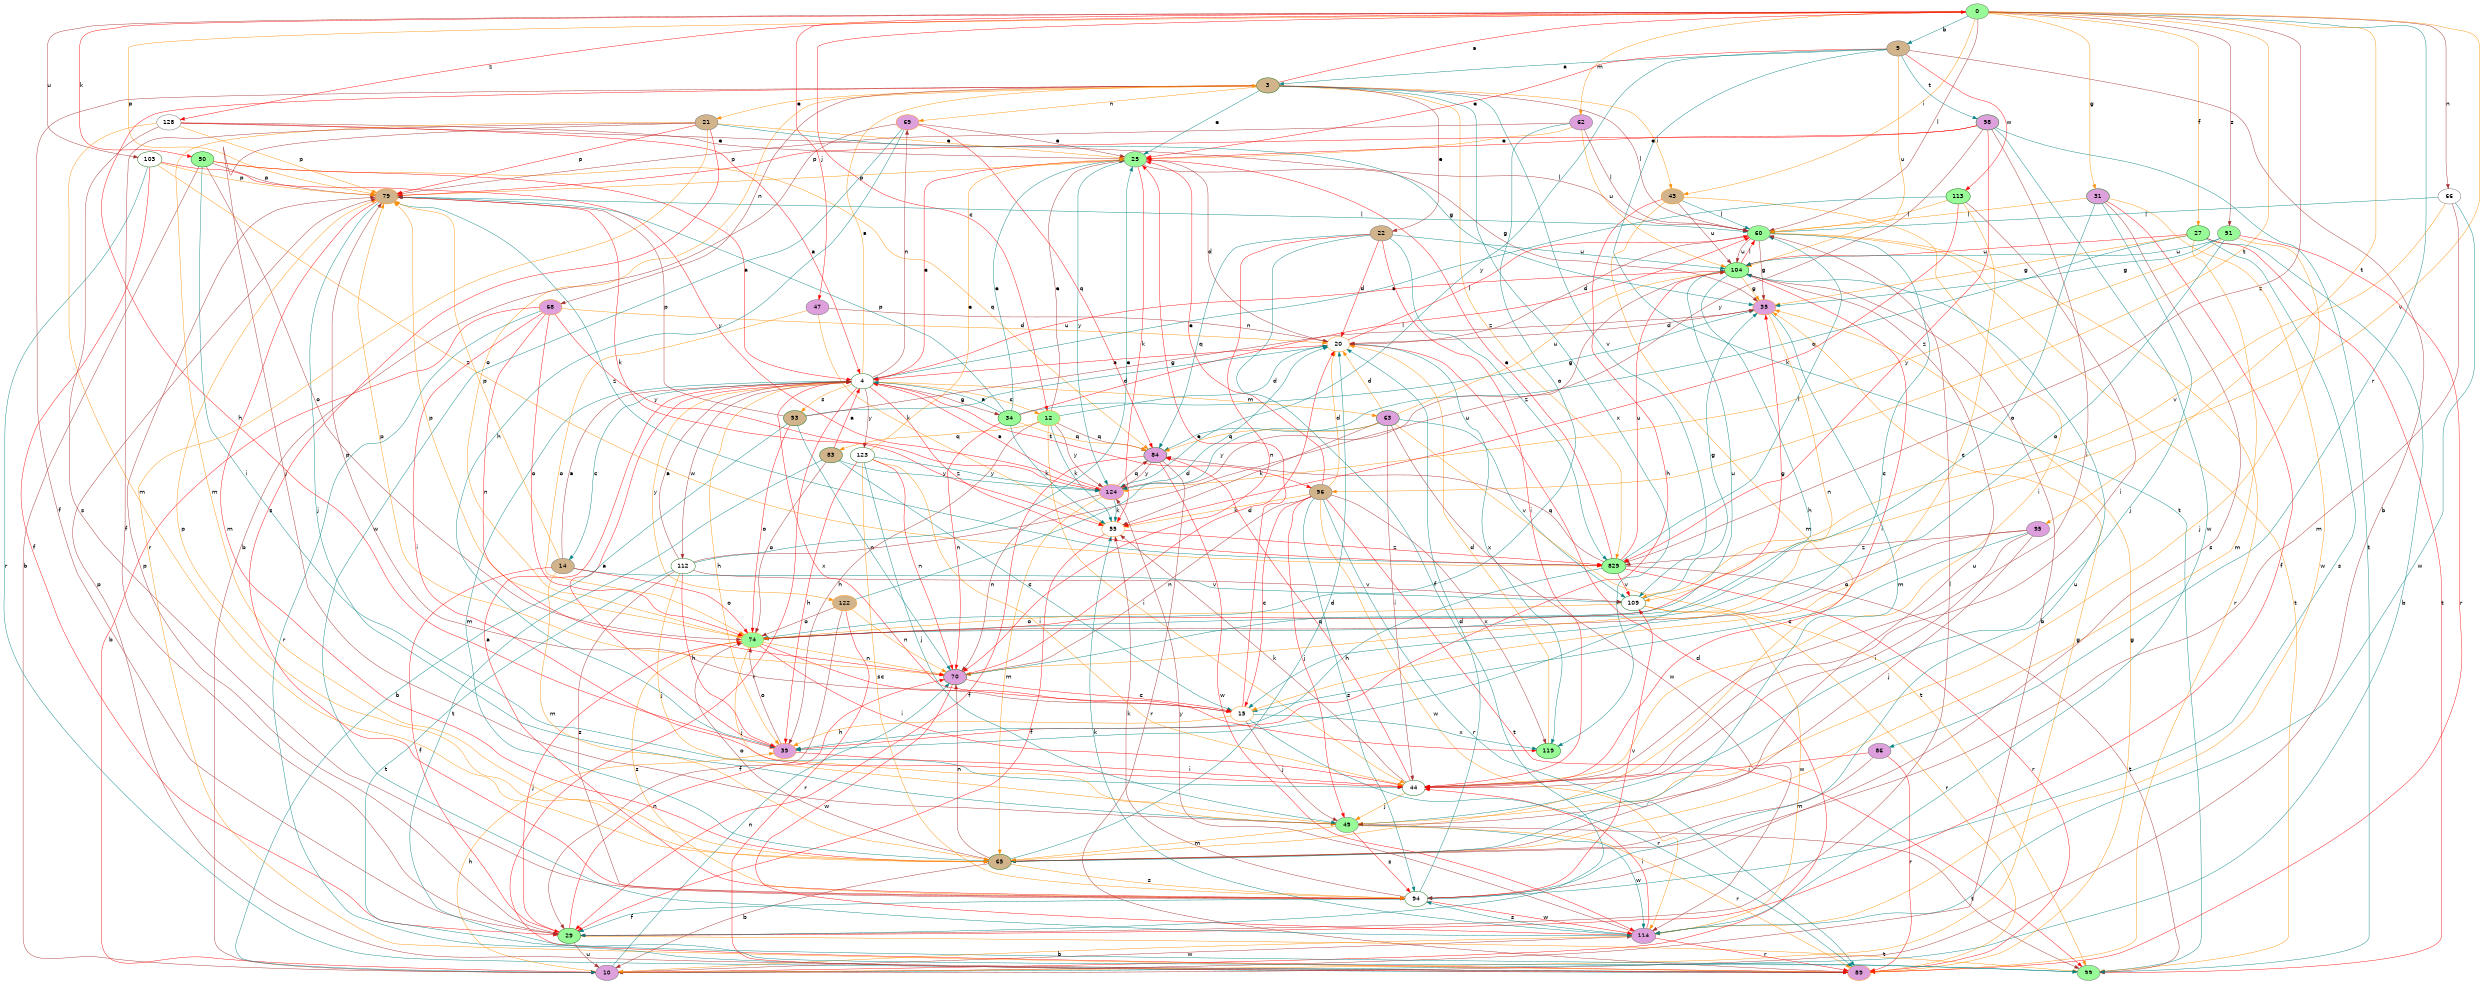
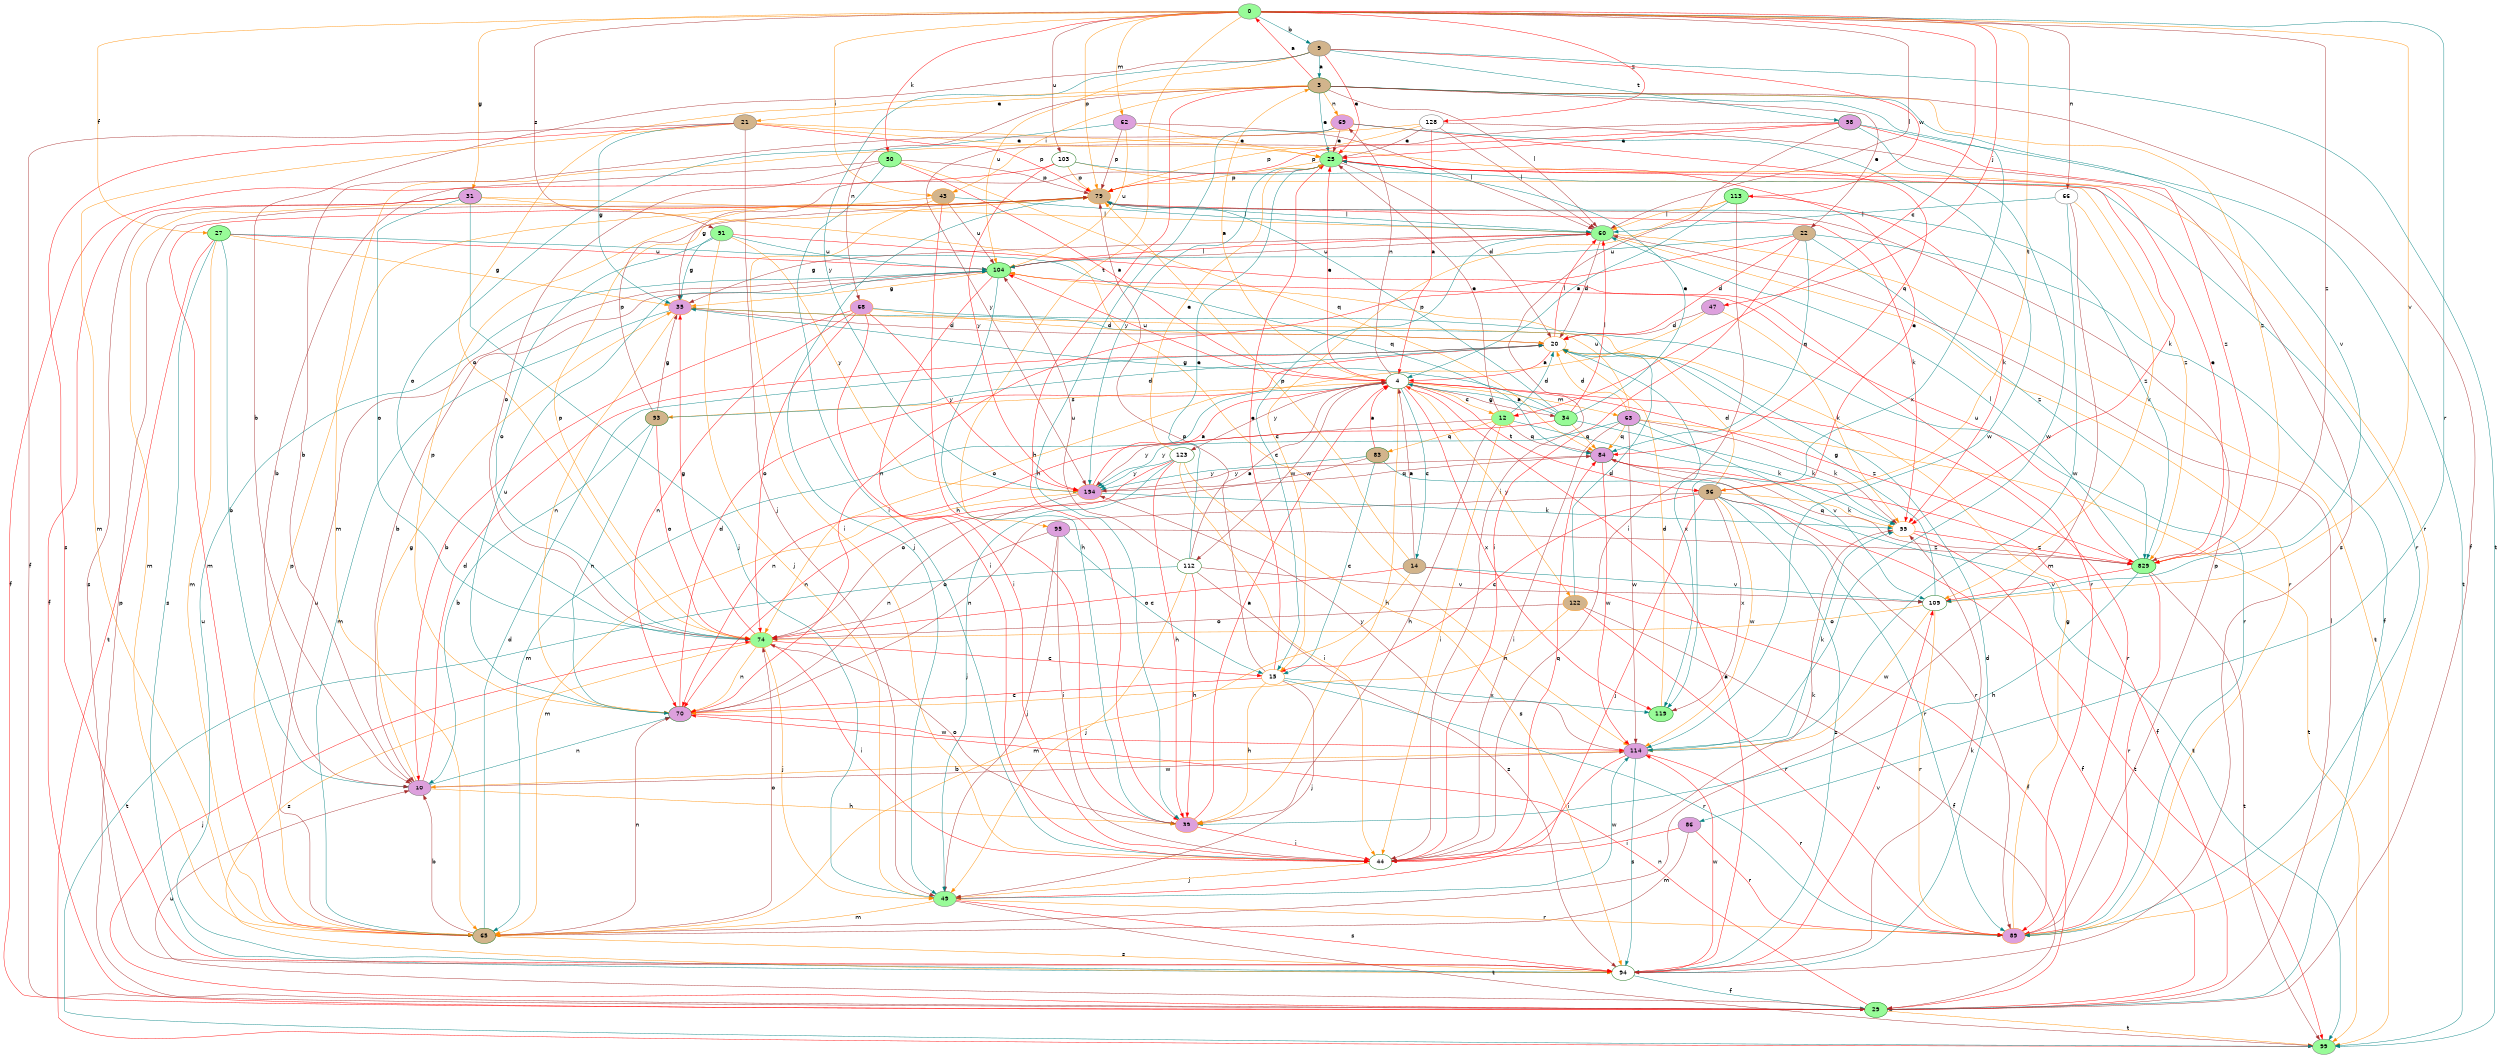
(1249, 326) -> (1675, 326)
(1112, 492) -> (1090, 492)
(1097, 695) -> (979, 695)
